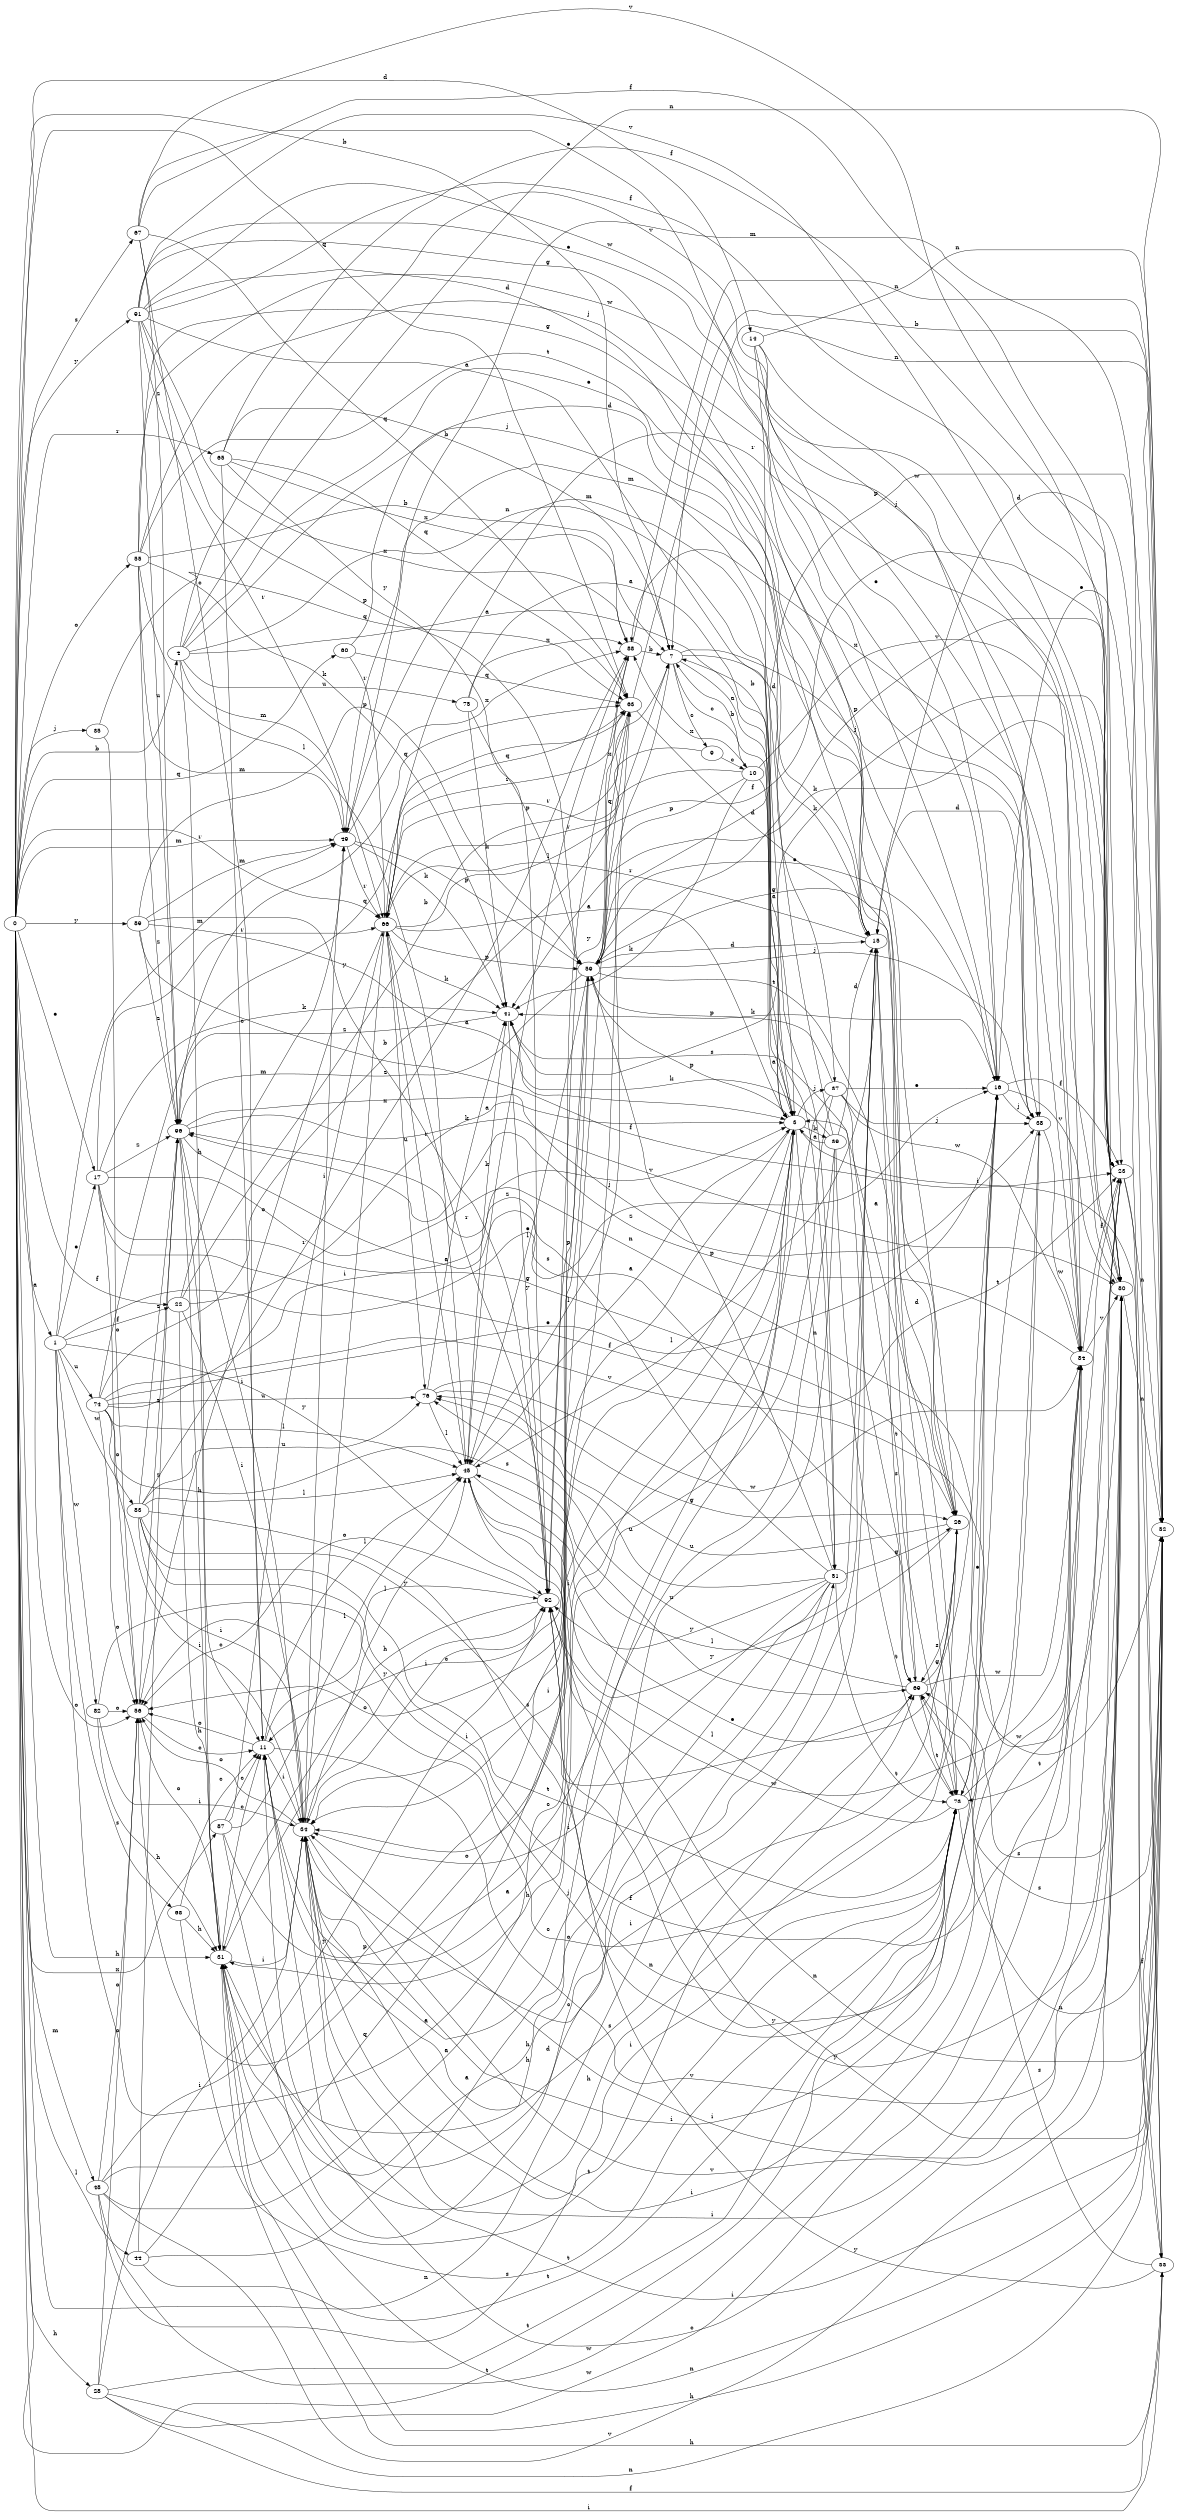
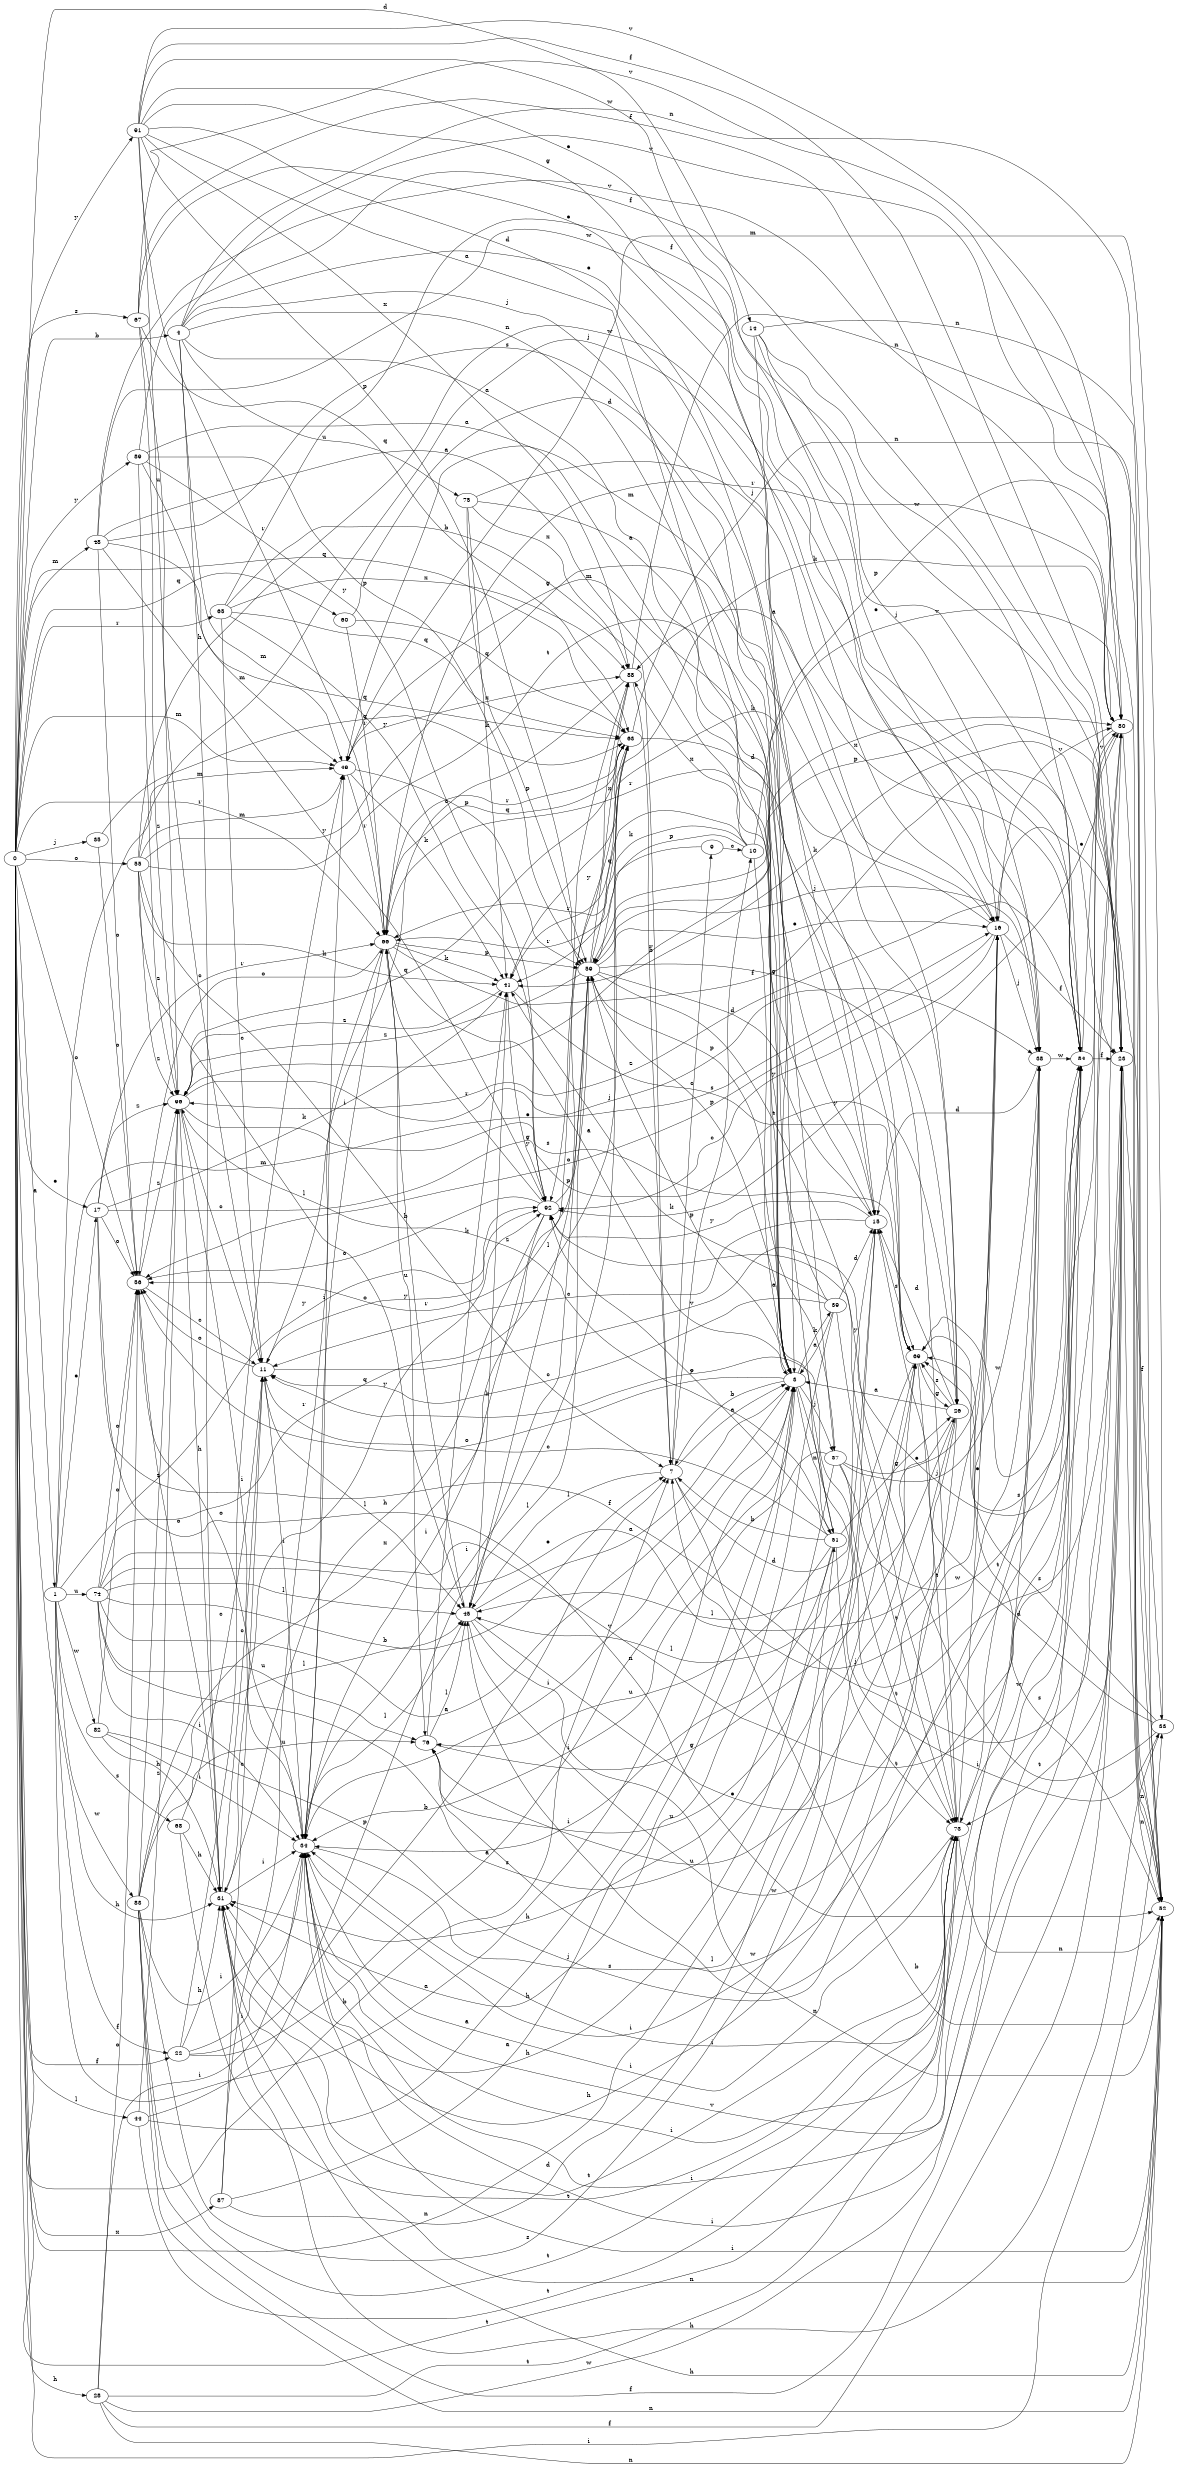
none -> (822, 667)
(339, 1652) -> none
(719, 2492) -> (999, 2126)
